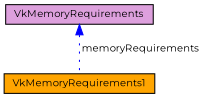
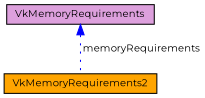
(79, 84) -> (80, 84)
